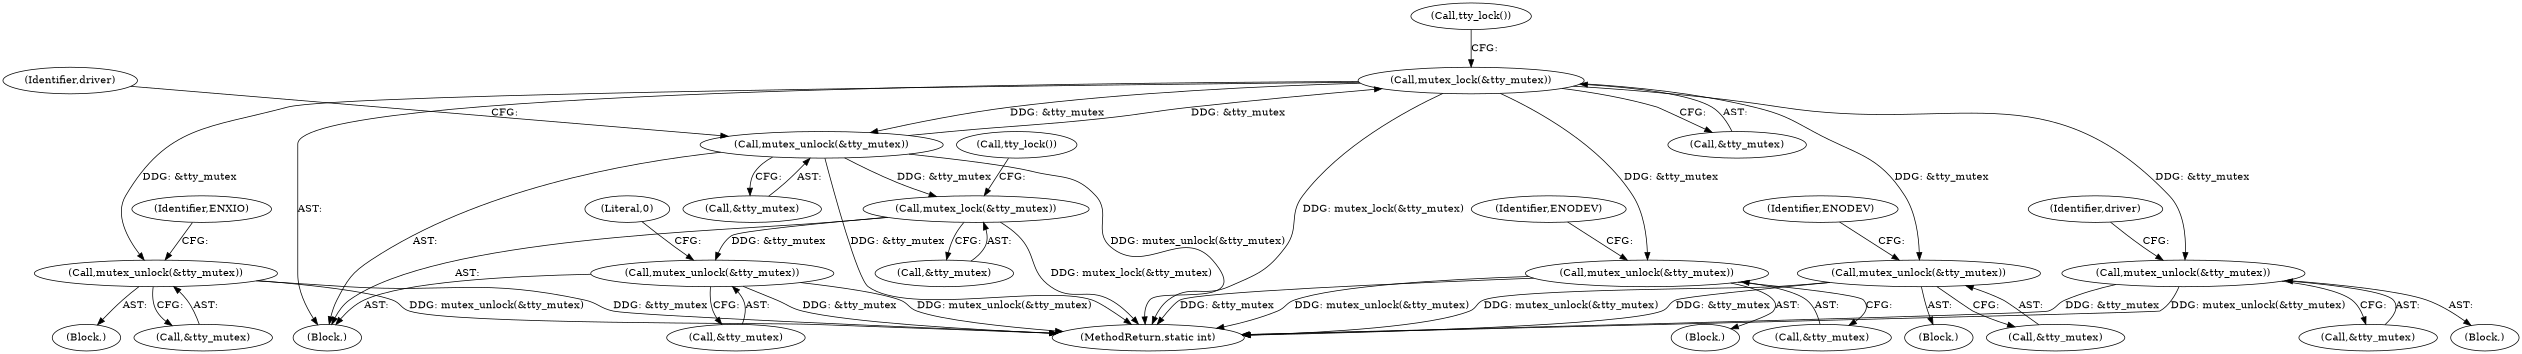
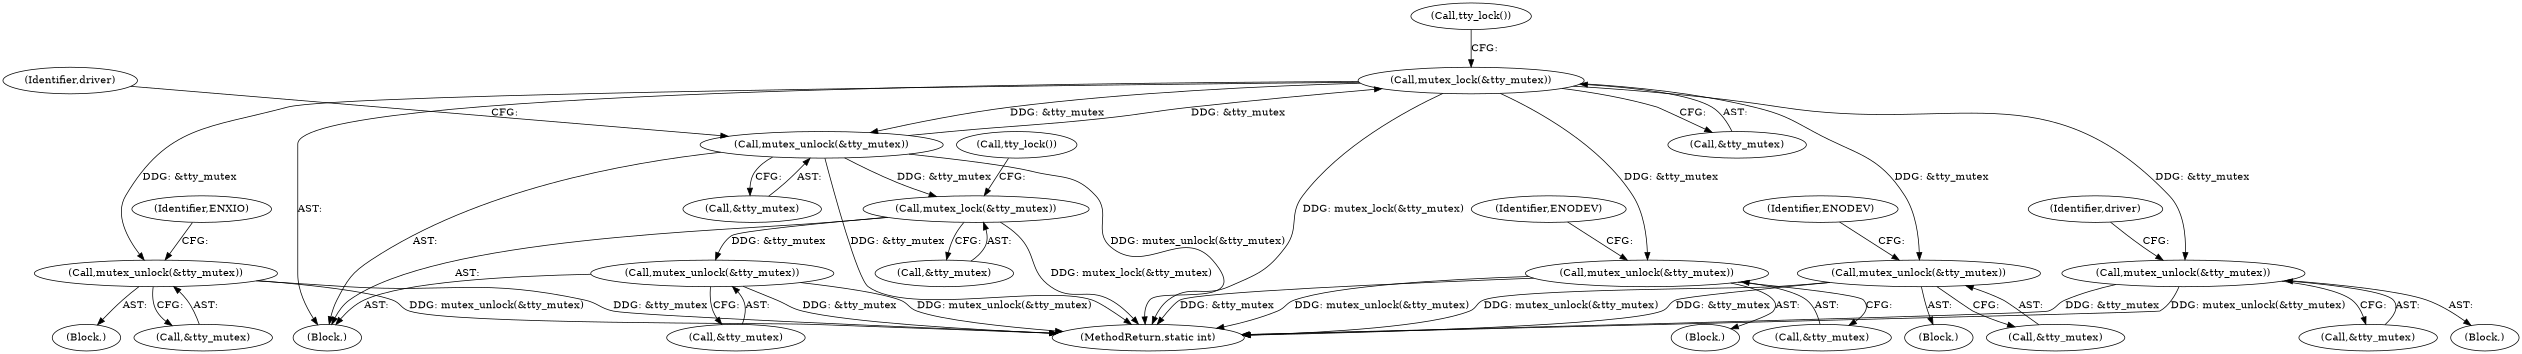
(627, 209) -> none
